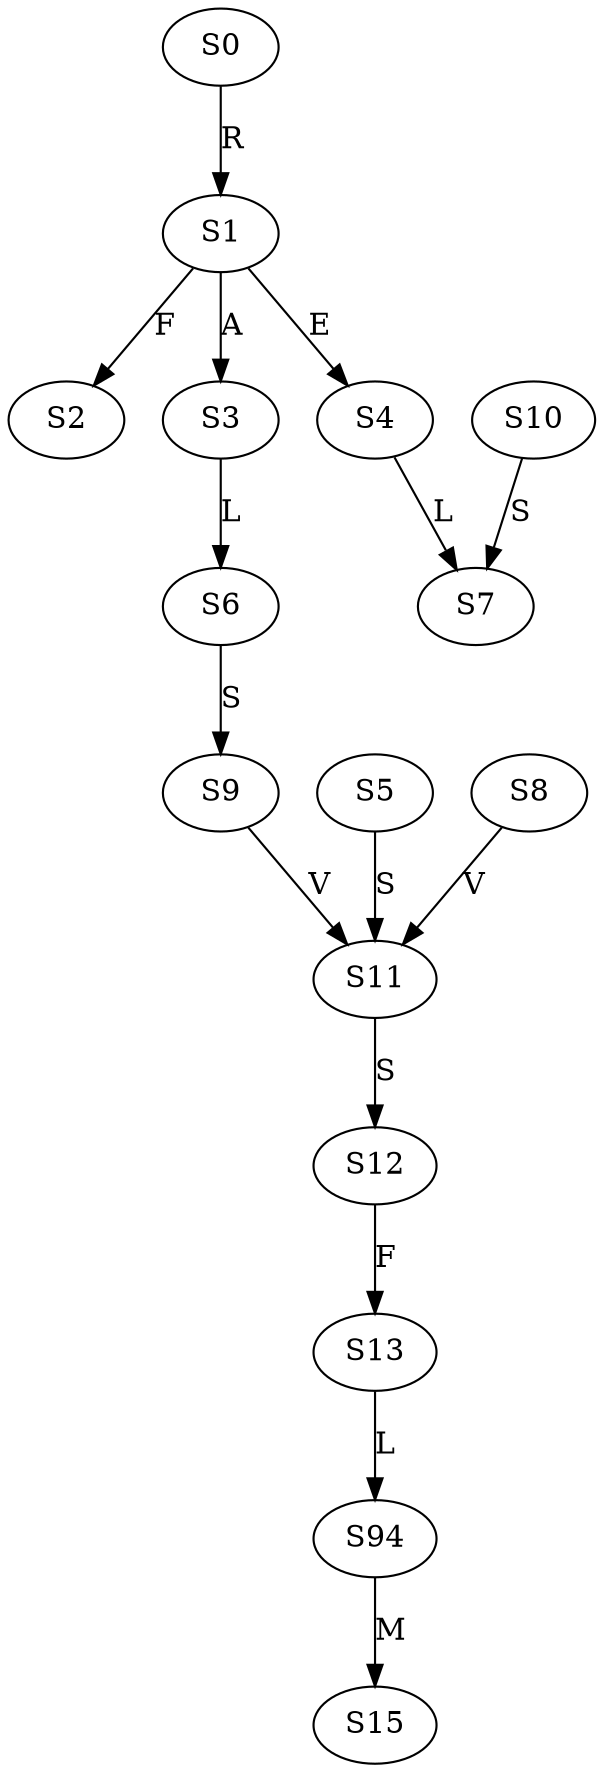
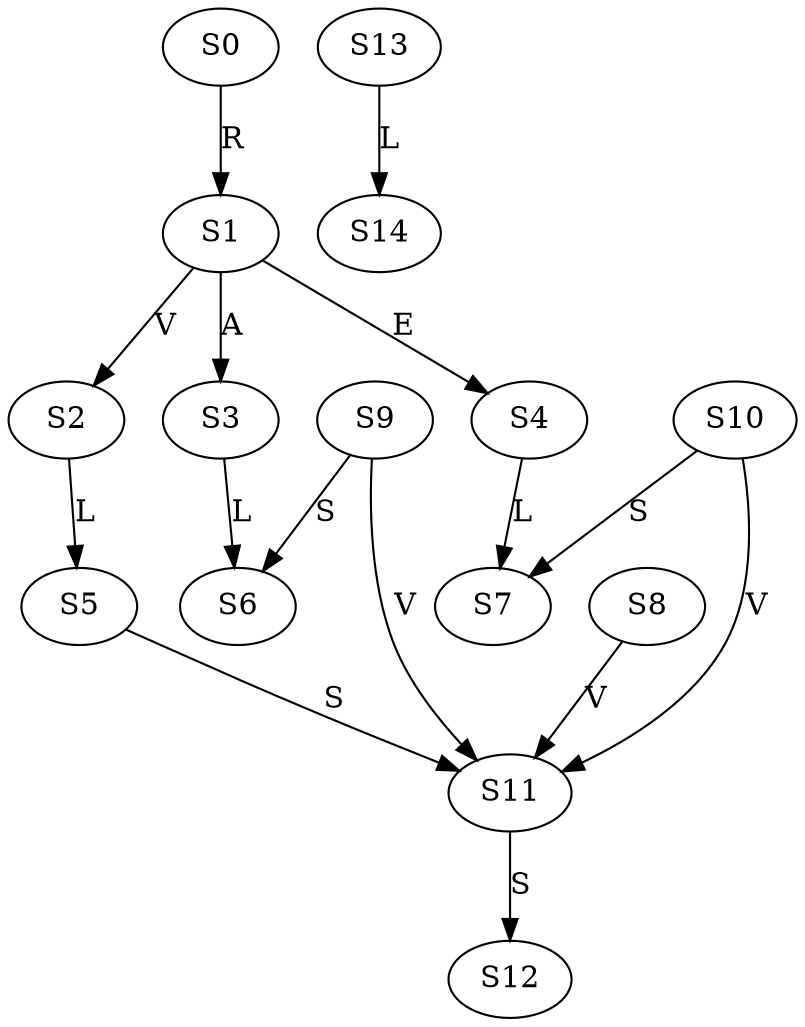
(165, 327) -> (165, 327)
none -> (72, 503)
none -> (725, 644)
(221, 689) -> (313, 505)
(375, 1248) -> none
(375, 1539) -> (379, 234)
(375, 1725) -> none
